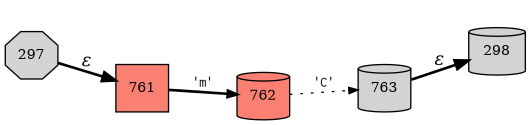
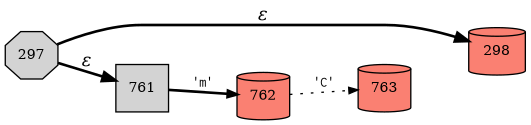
(497, 51) -> (497, 51)
(434, 72) -> (256, 25)
(142, 88) -> (142, 88)
(384, 88) -> (384, 88)
